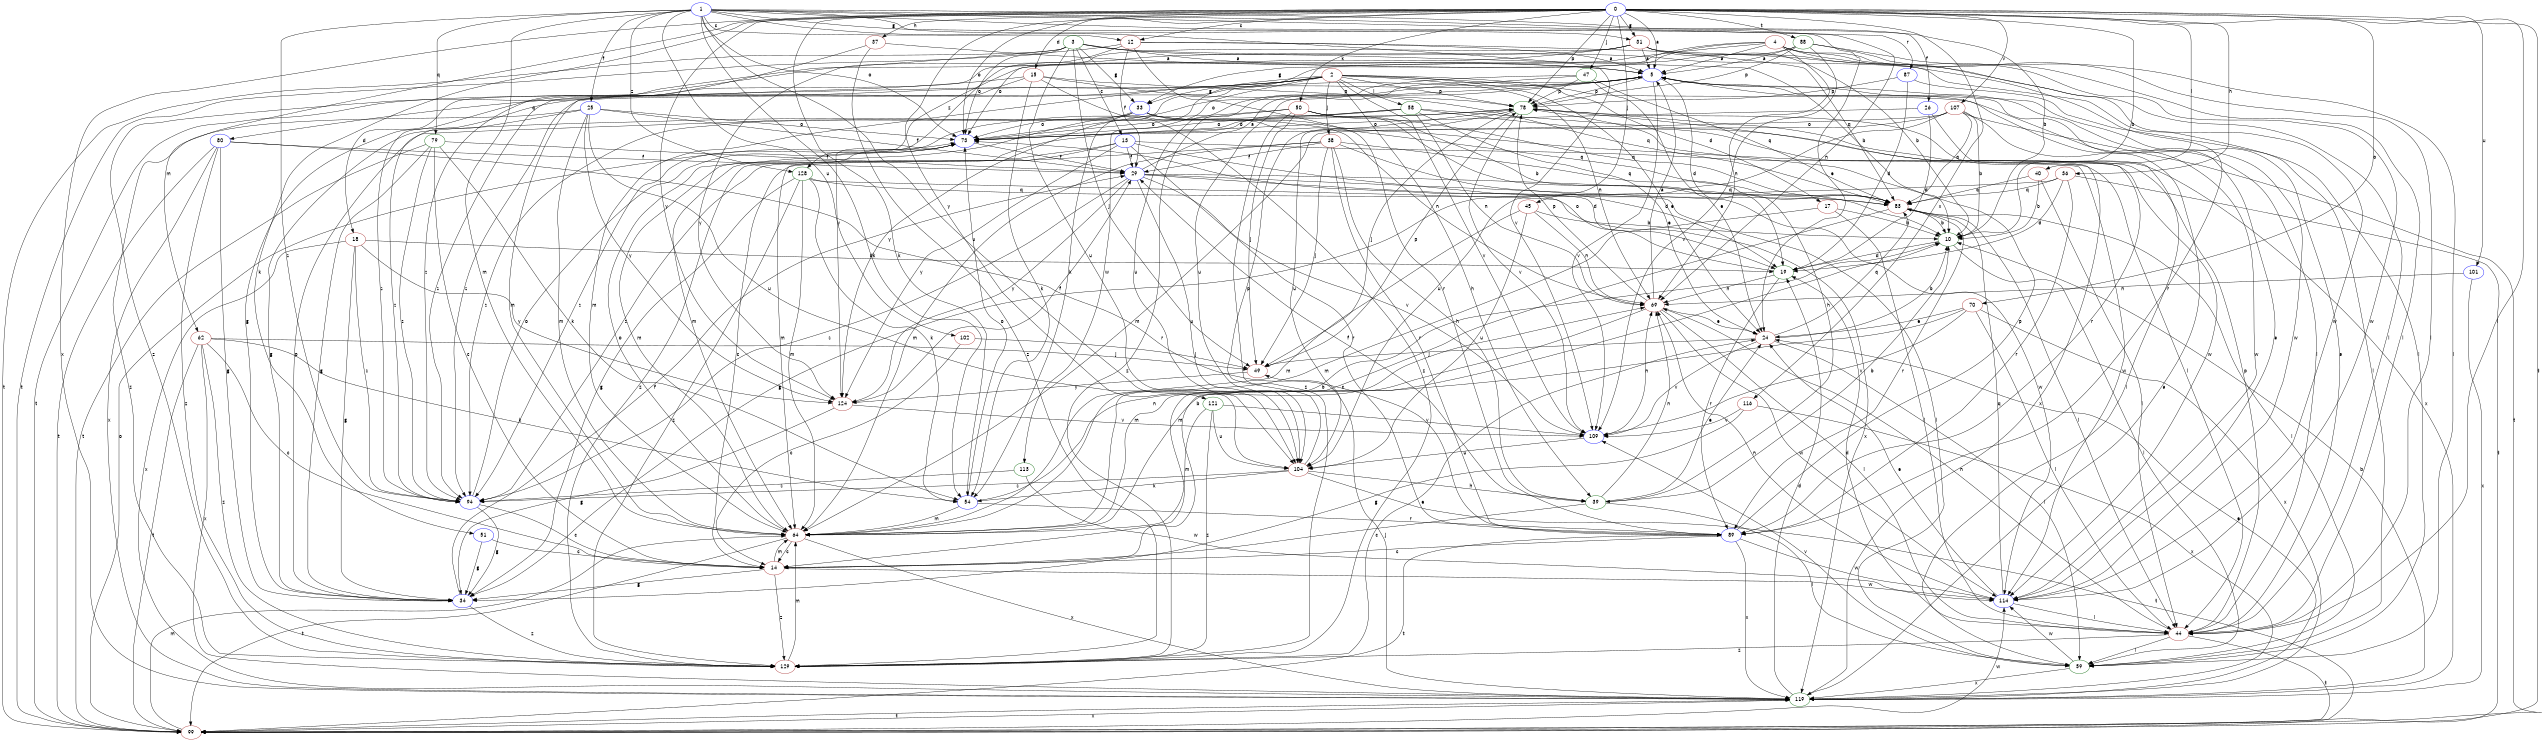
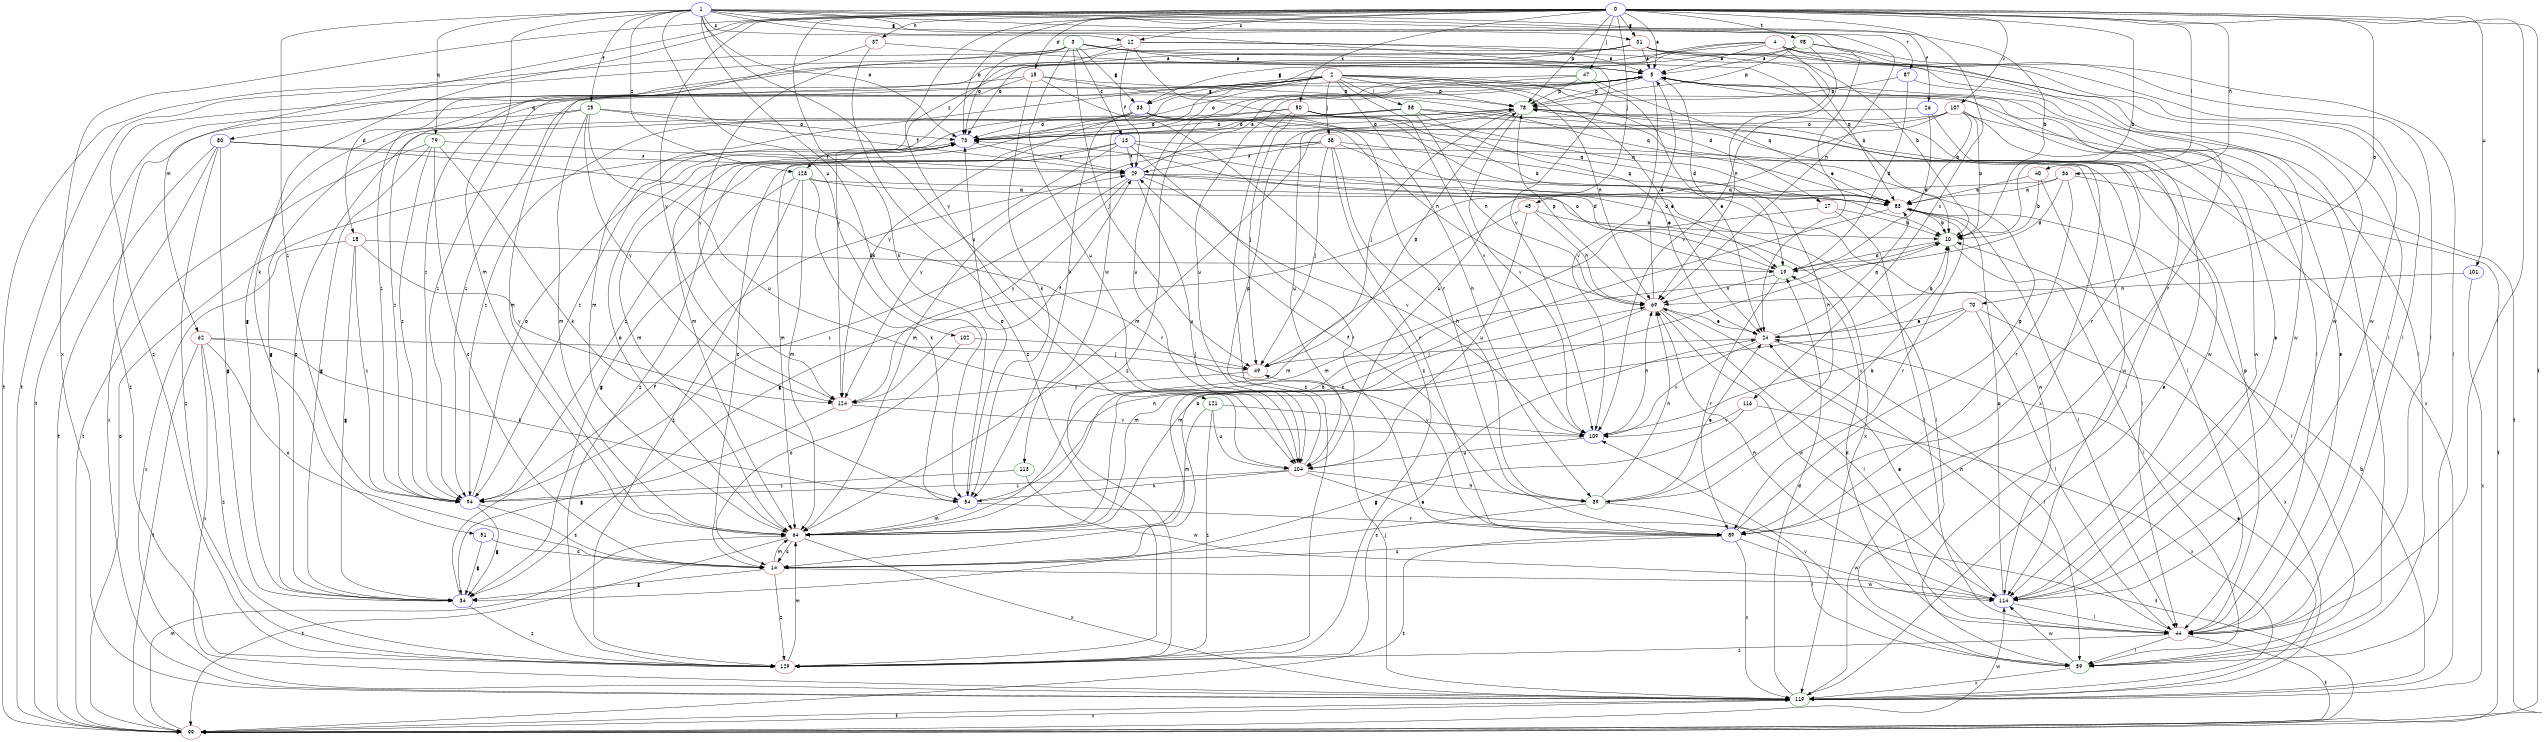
(1803, 42) -> (1803, 42)
(590, 108) -> (590, 108)
